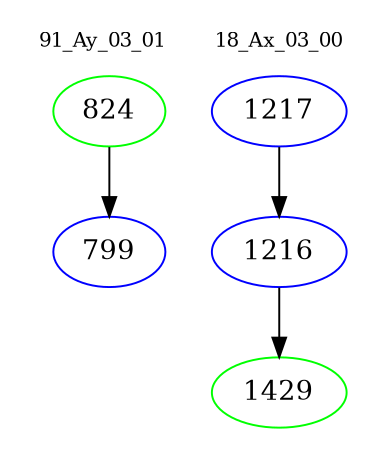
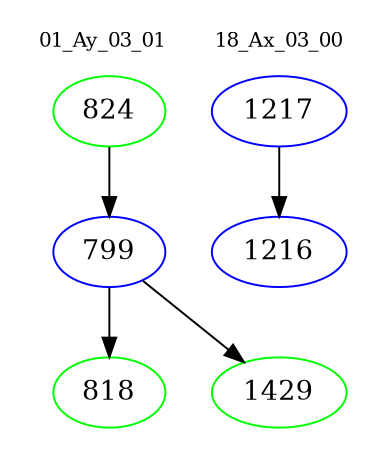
(103, 42) -> (103, 42)
(279, 313) -> (169, 302)
none -> (109, 393)
